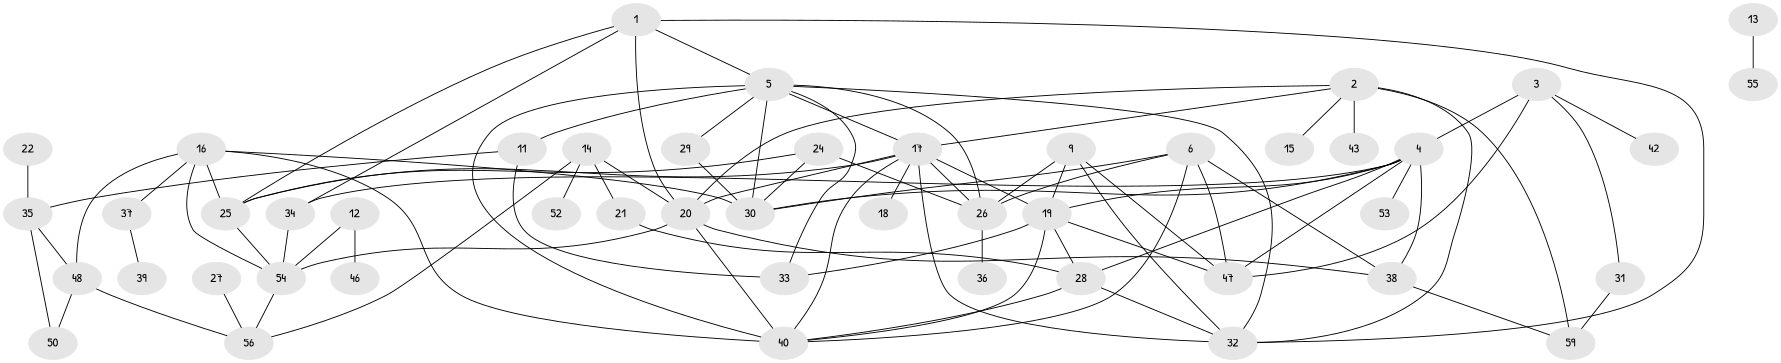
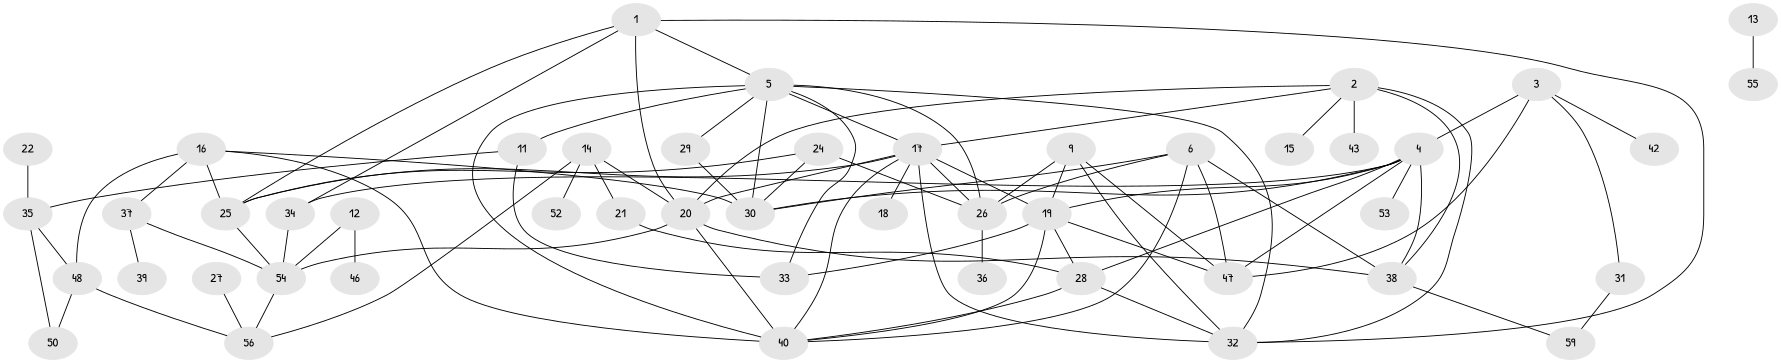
(1514, 172) -> (1459, 162)
(198, 234) -> (205, 245)
